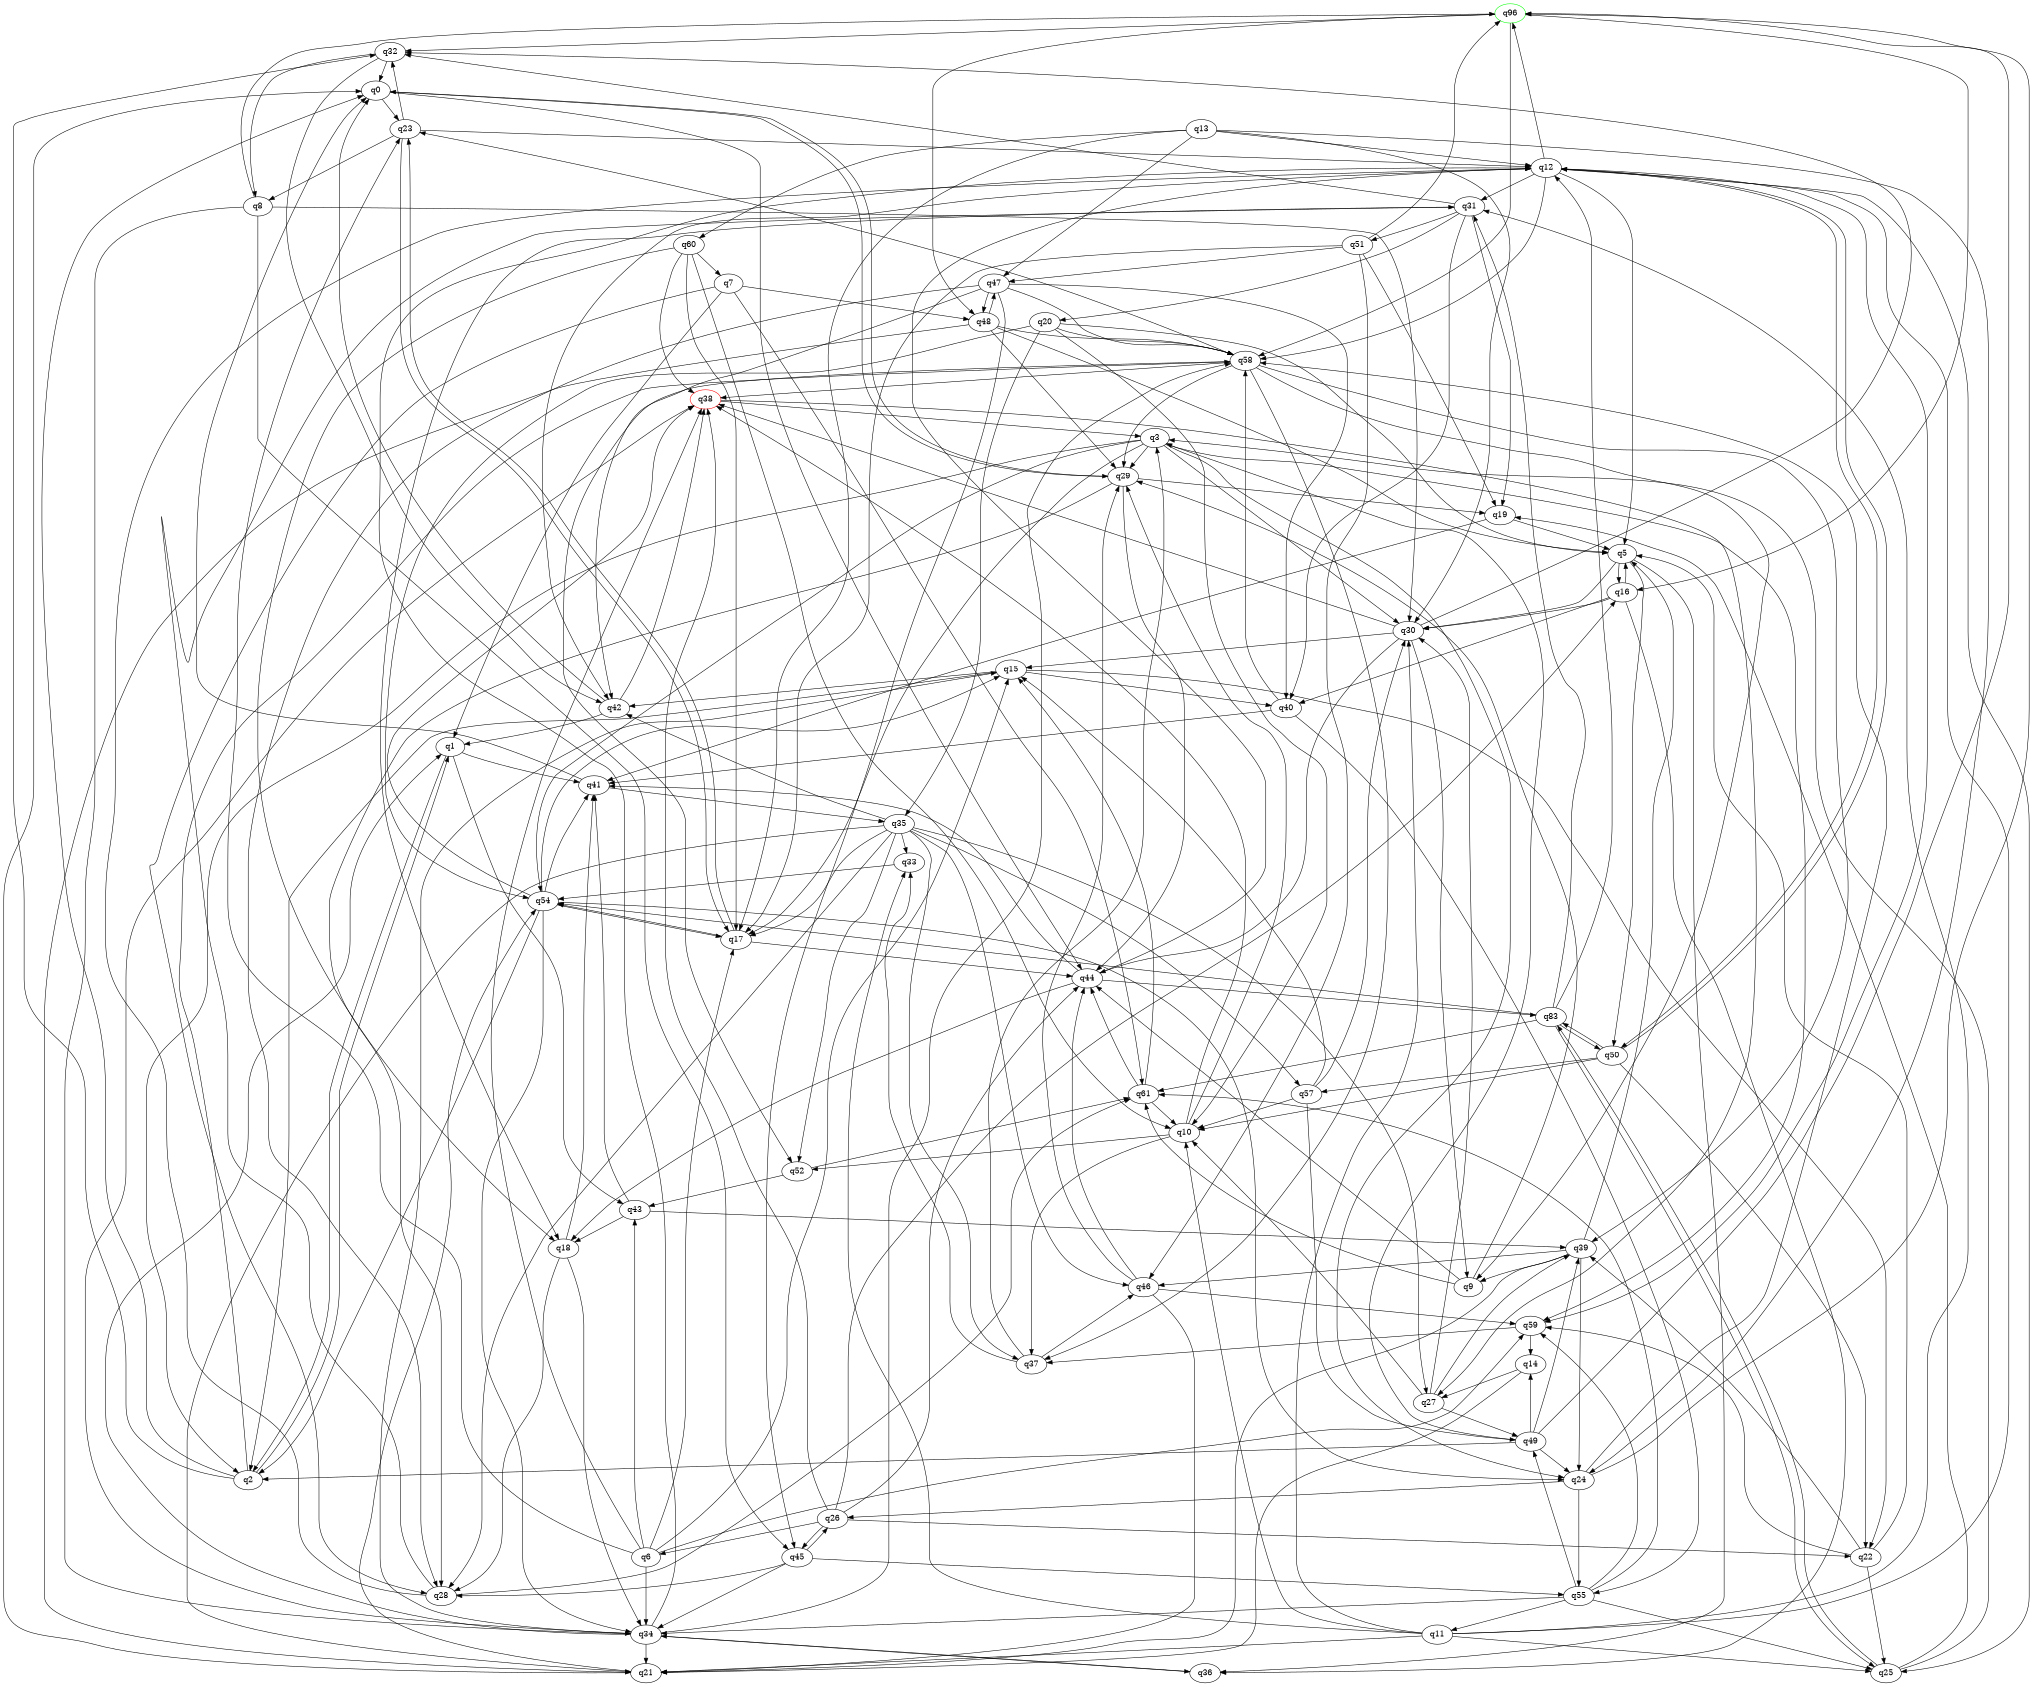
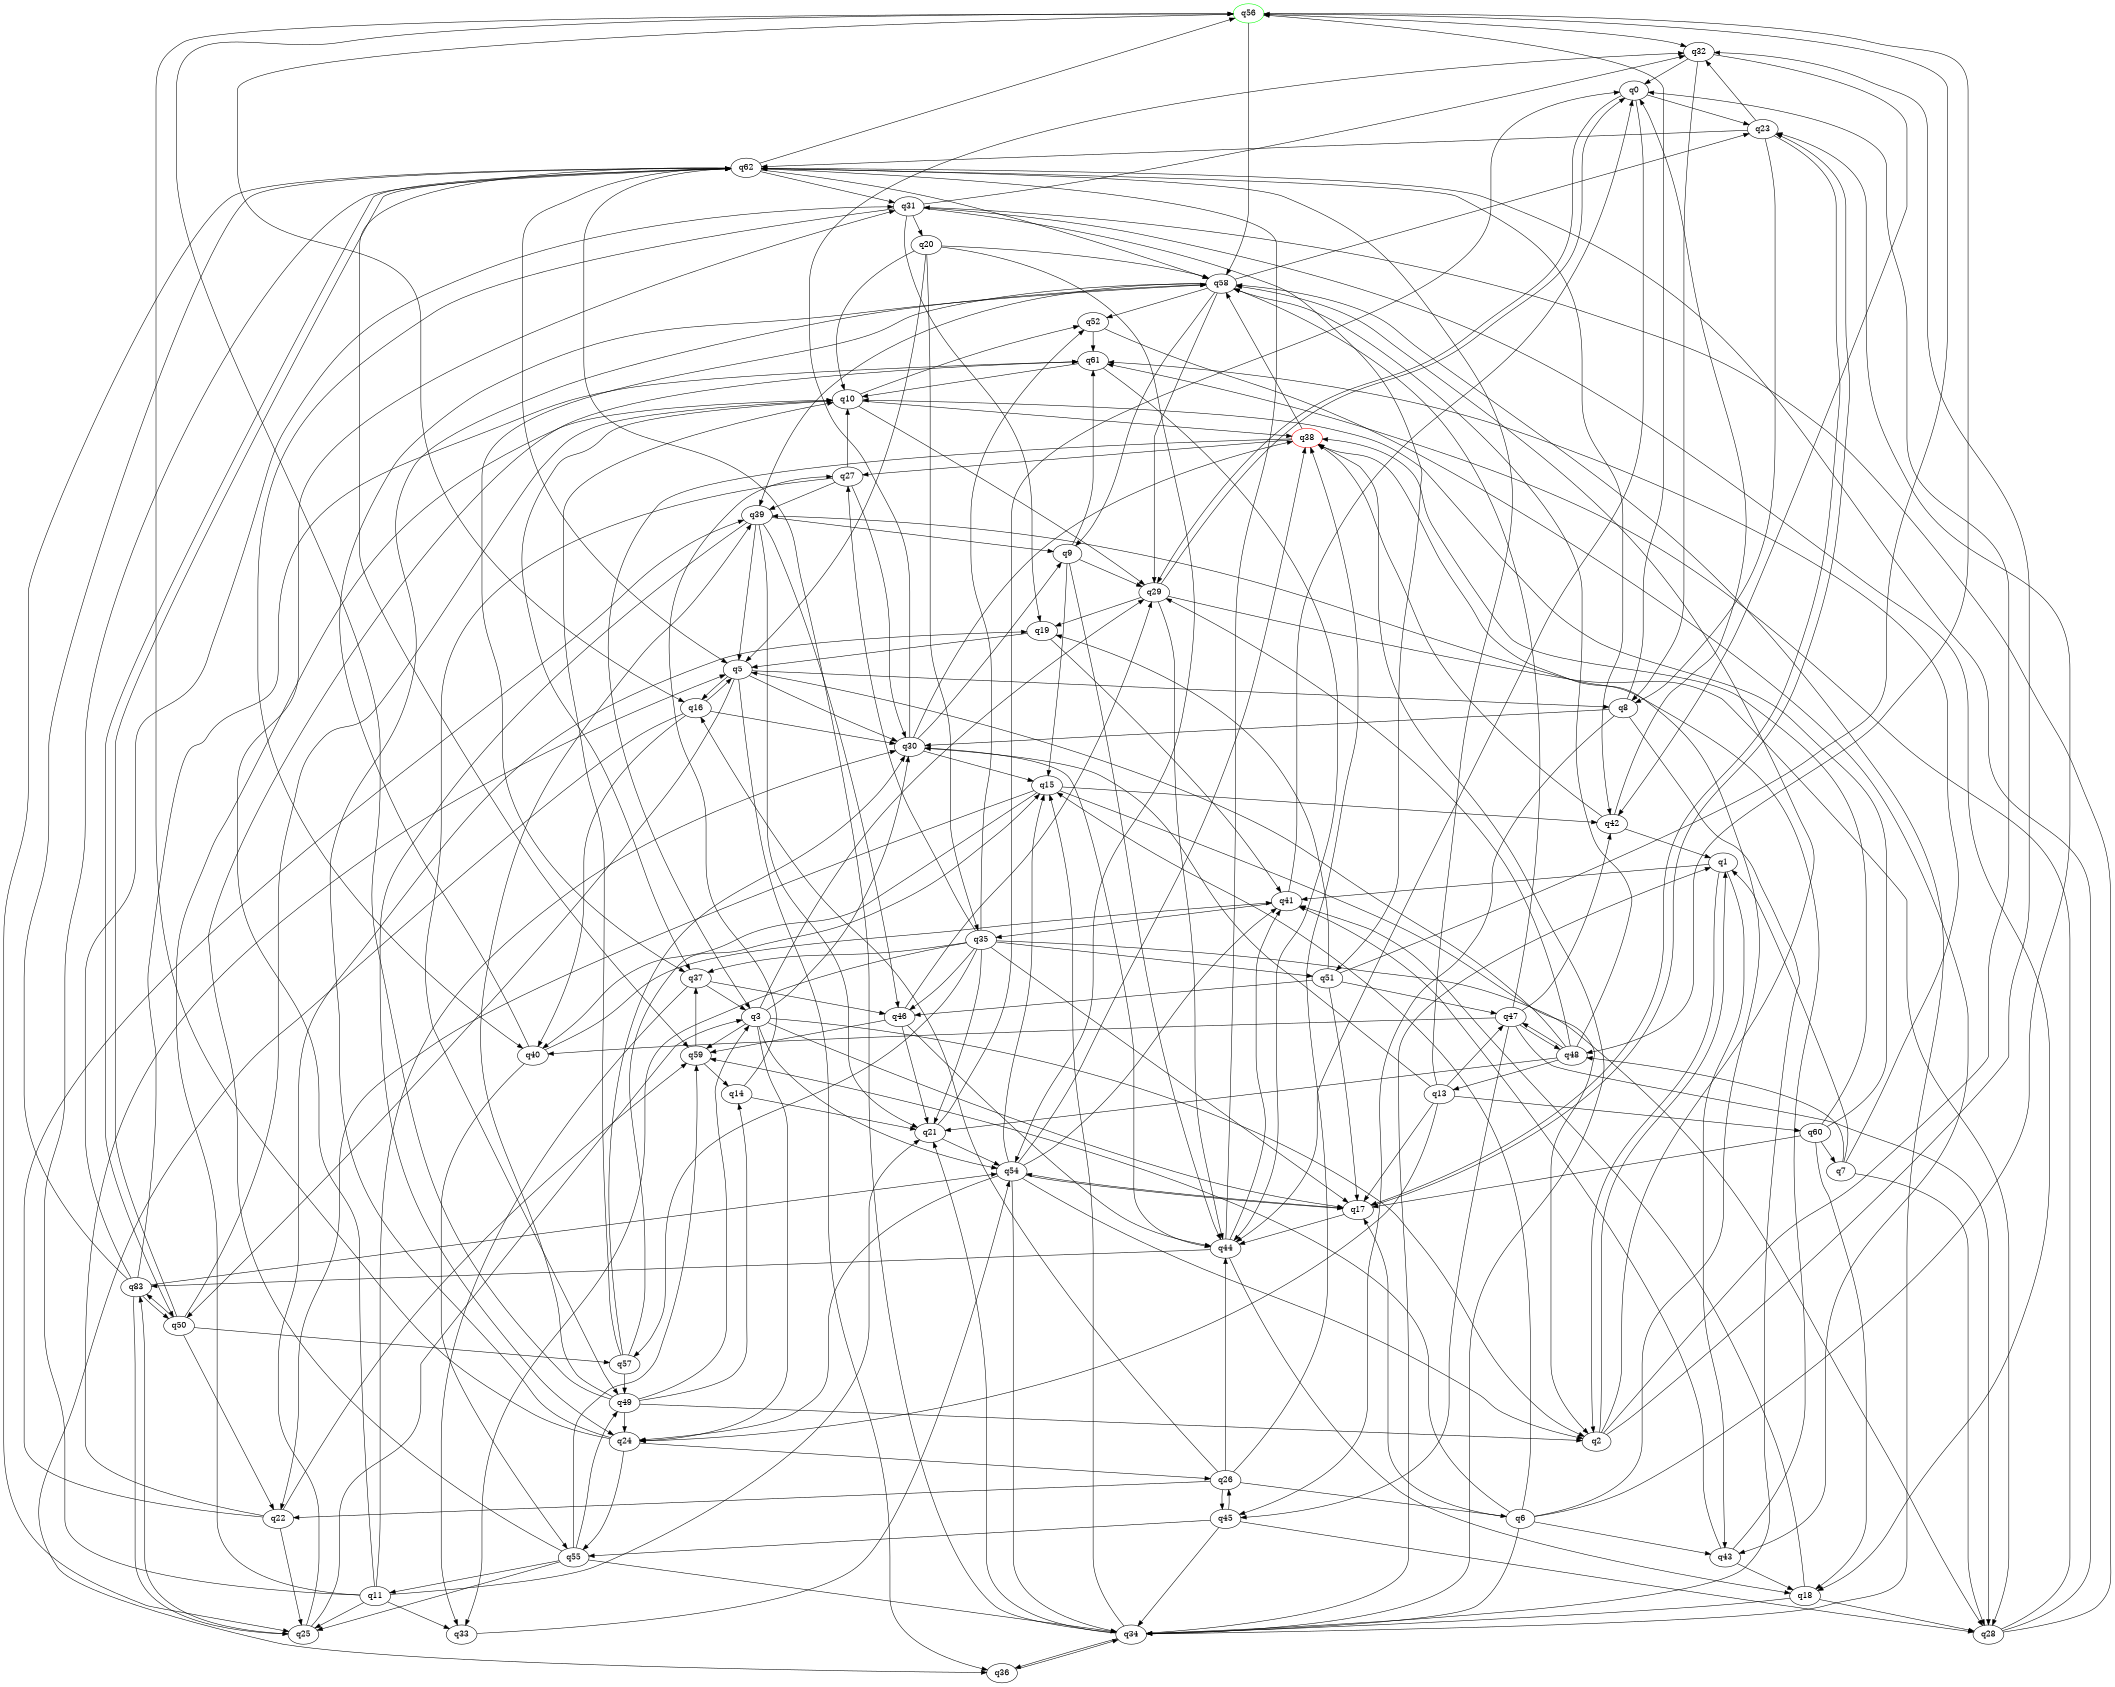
(1510, 13) -> (1249, 13)
(1546, 168) -> (746, 168)
(978, 380) -> (1265, 363)
none -> (1156, 688)
(757, 772) -> (1152, 959)
(1140, 878) -> (1060, 667)
none -> (1508, 1074)
